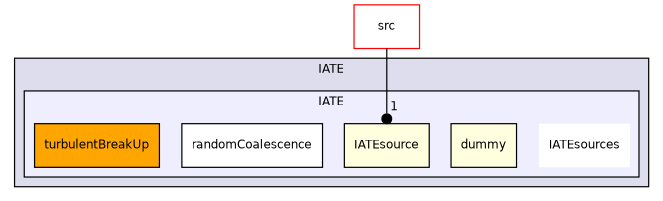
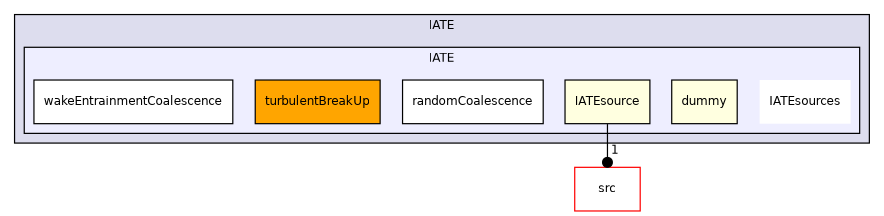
(387, 81) -> (607, 141)
none -> (133, 102)
